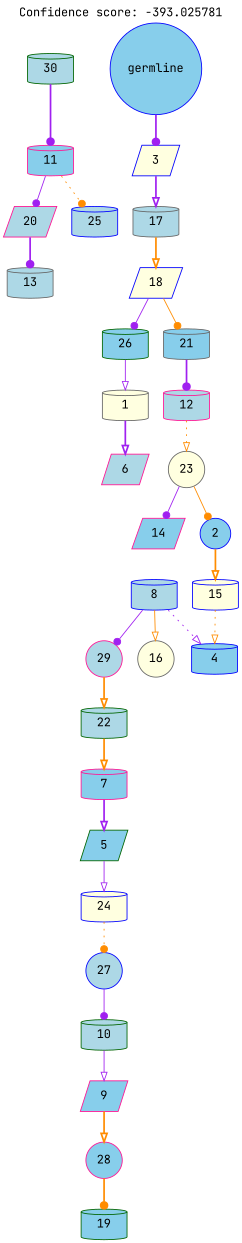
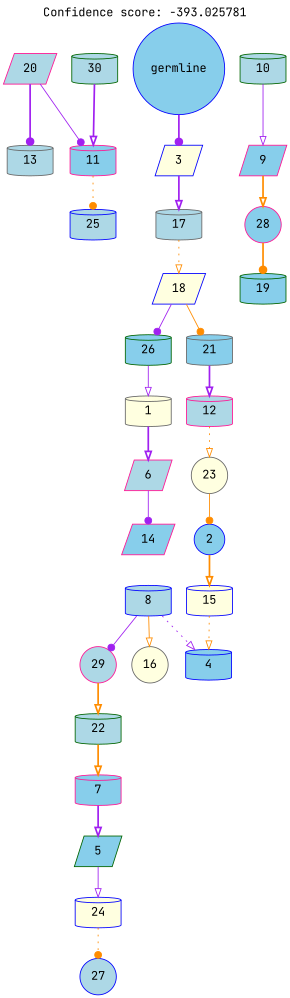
(51, 111) -> (94, 110)
(41, 188) -> (60, 112)
(156, 248) -> (179, 252)
(187, 371) -> (209, 376)
(174, 499) -> (148, 504)
(104, 1001) -> none
